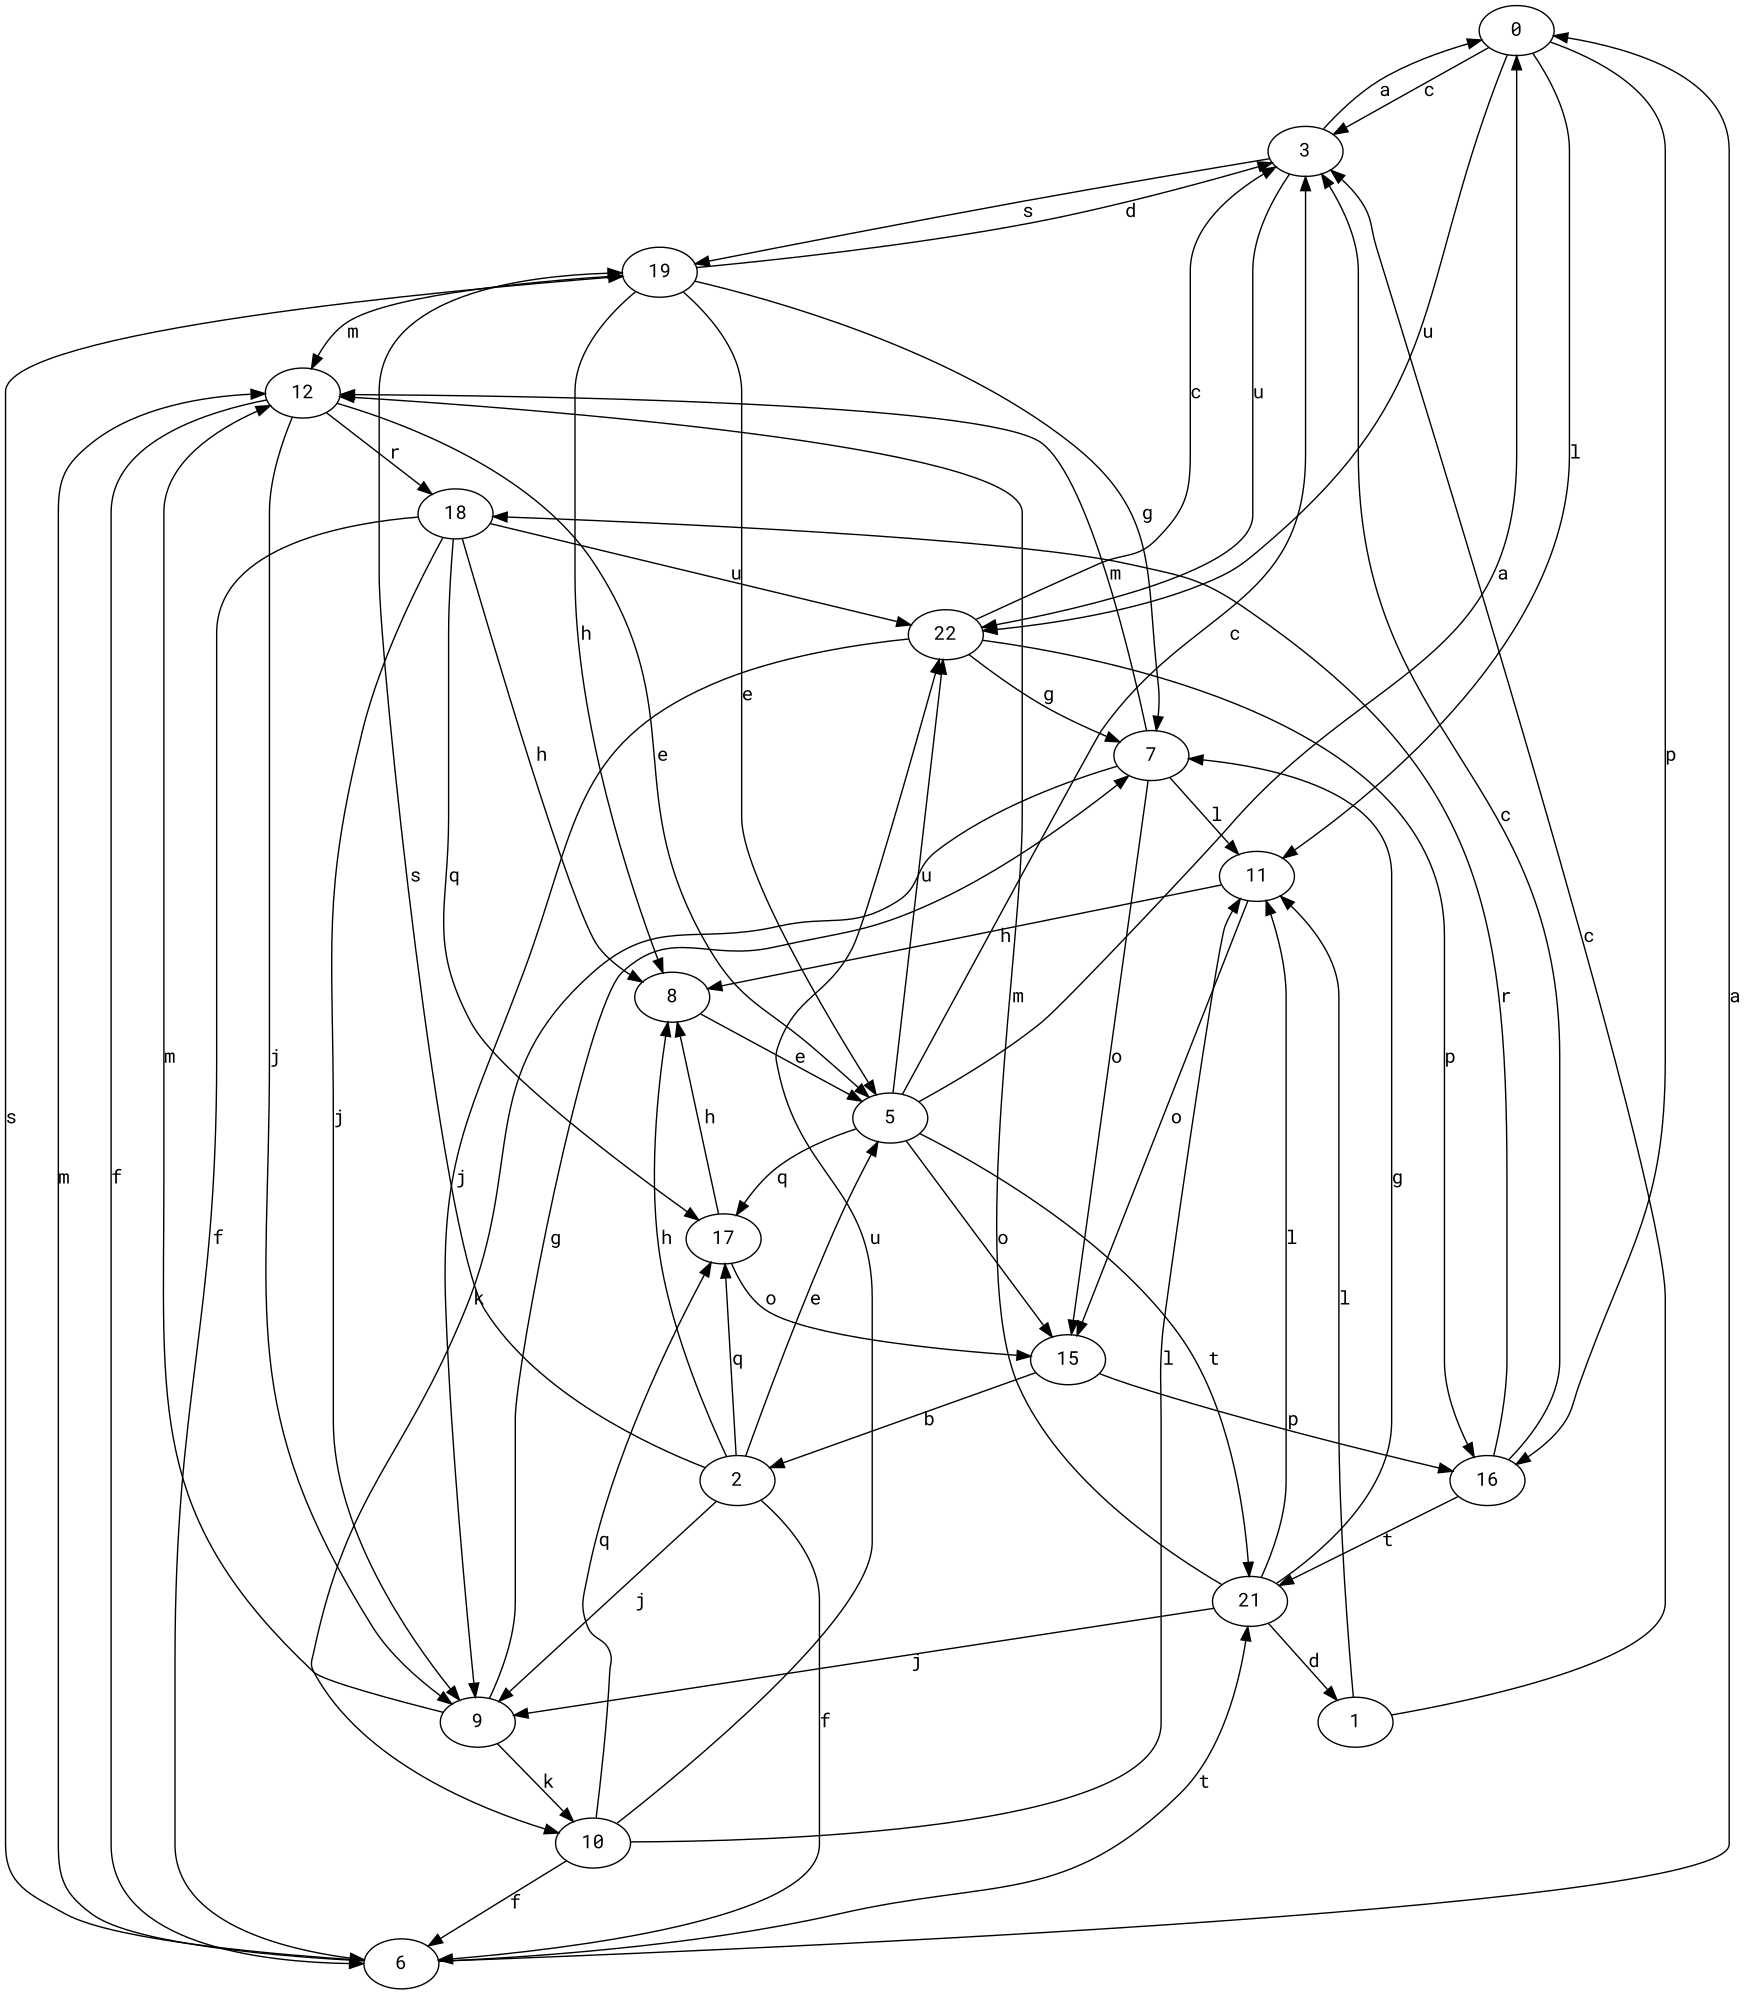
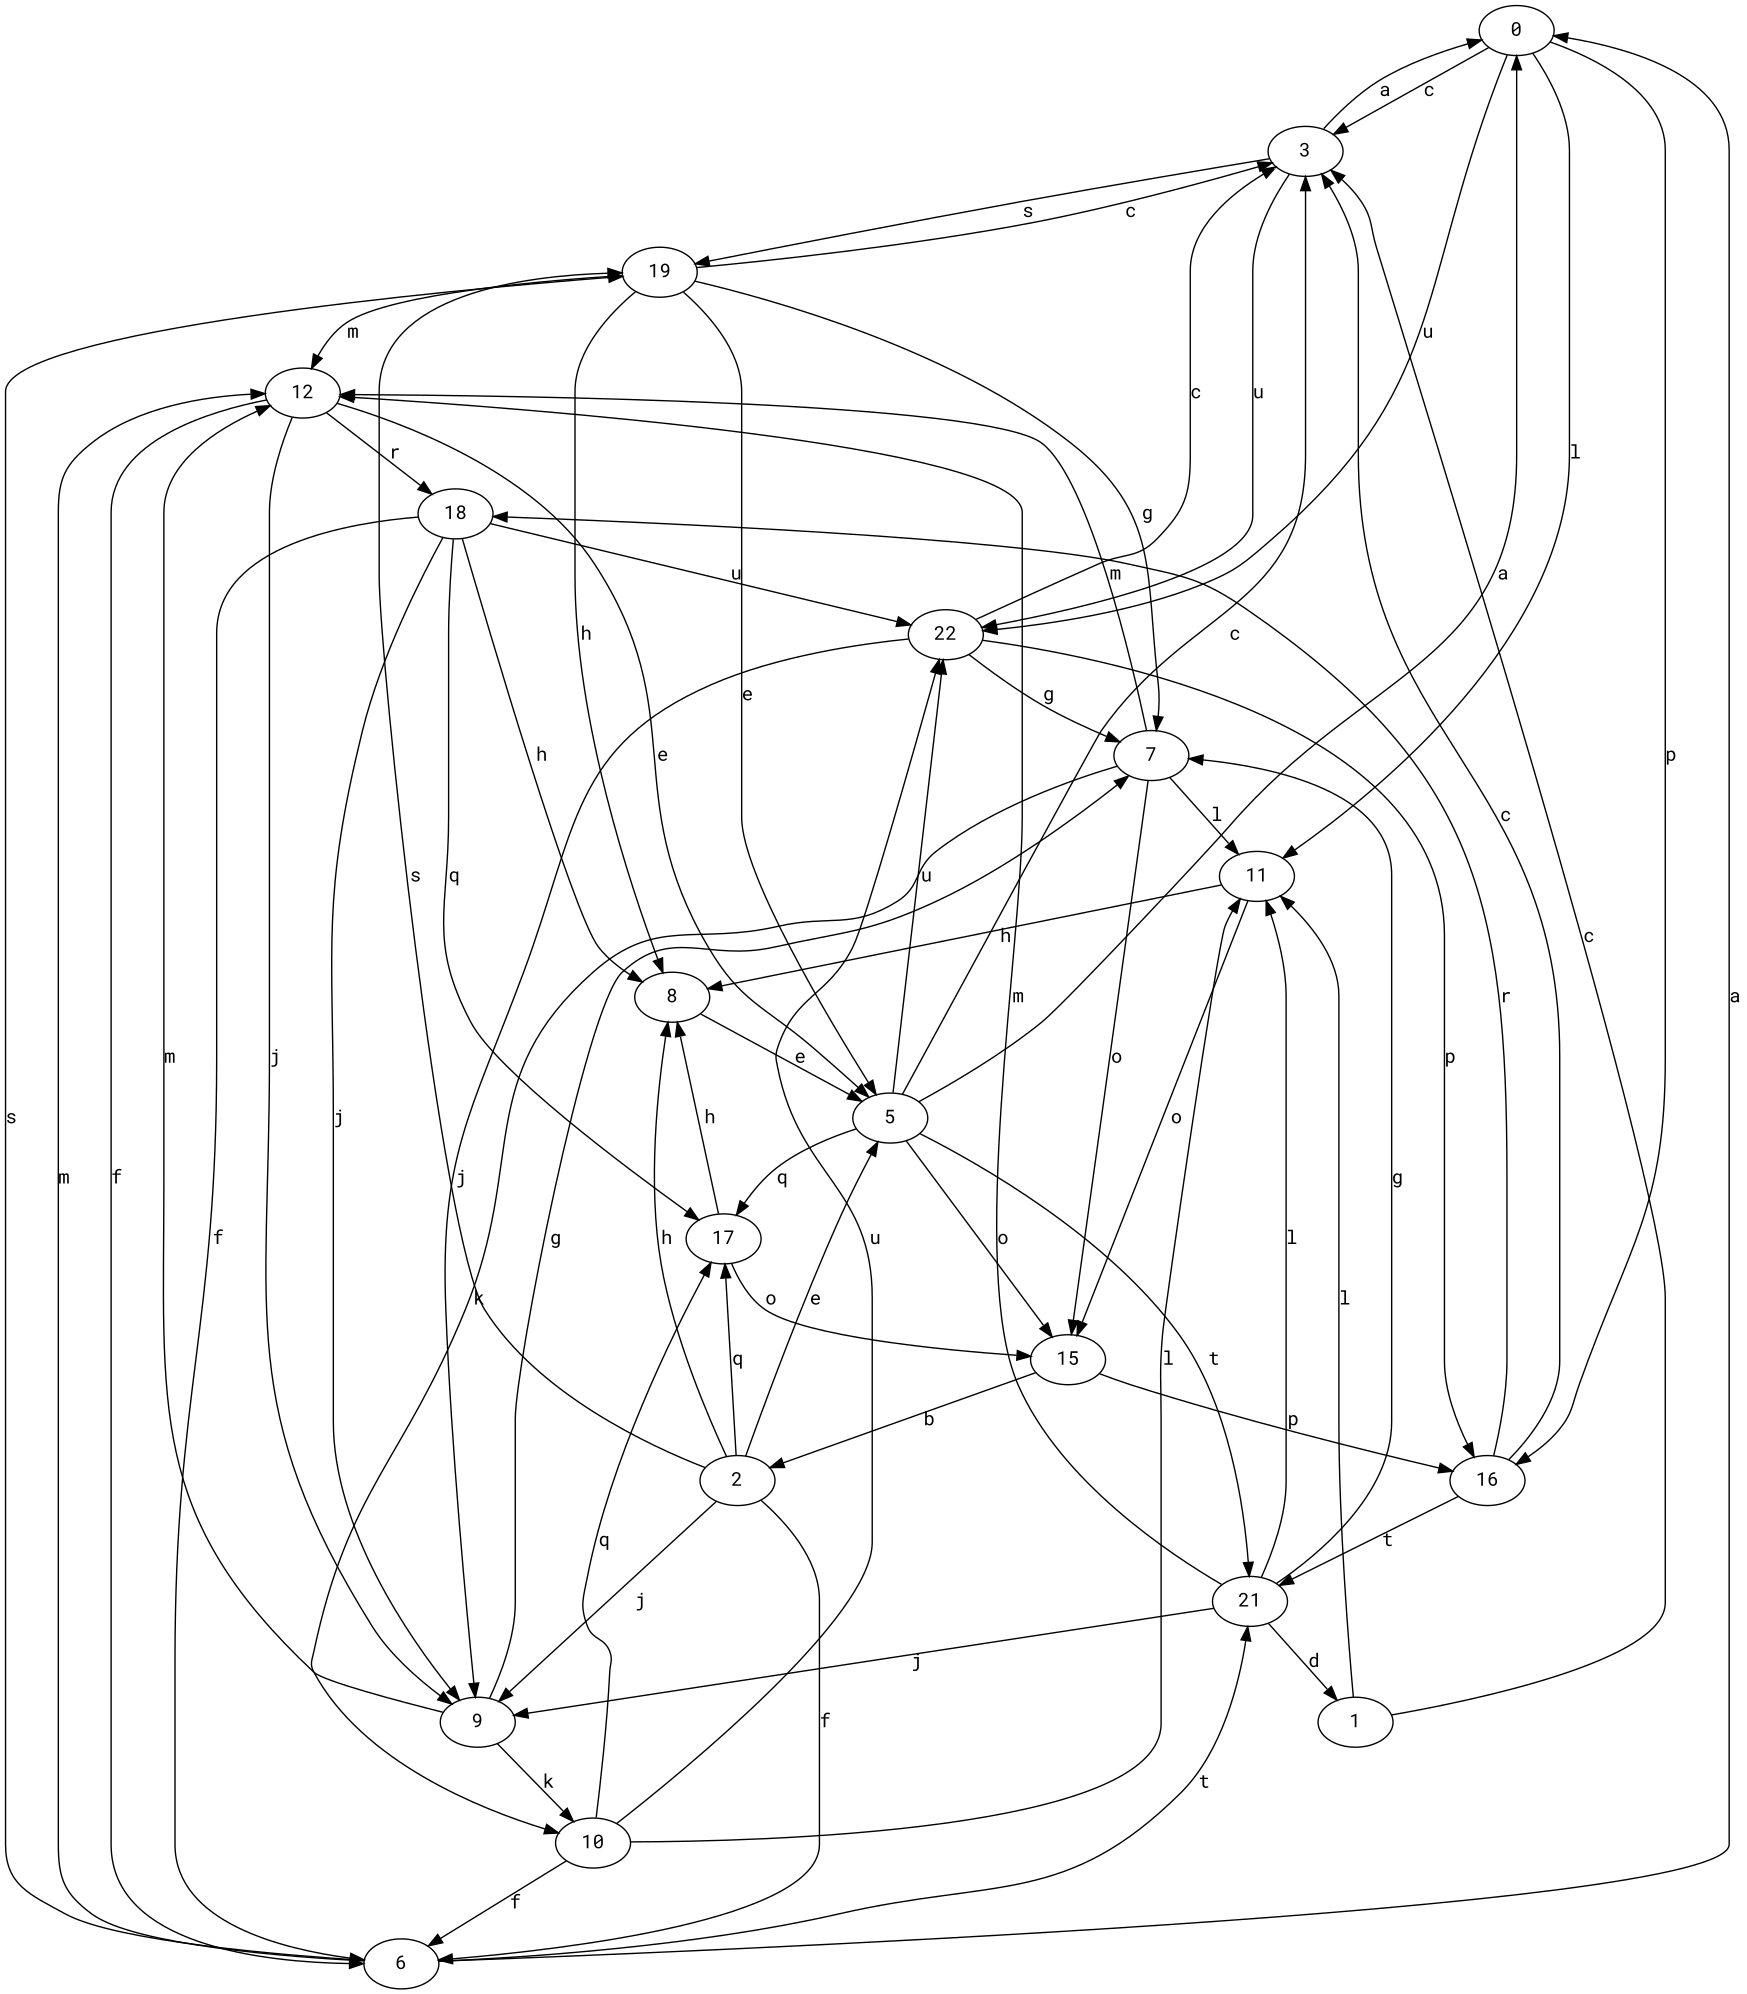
(1131, 212) -> (1131, 212)
